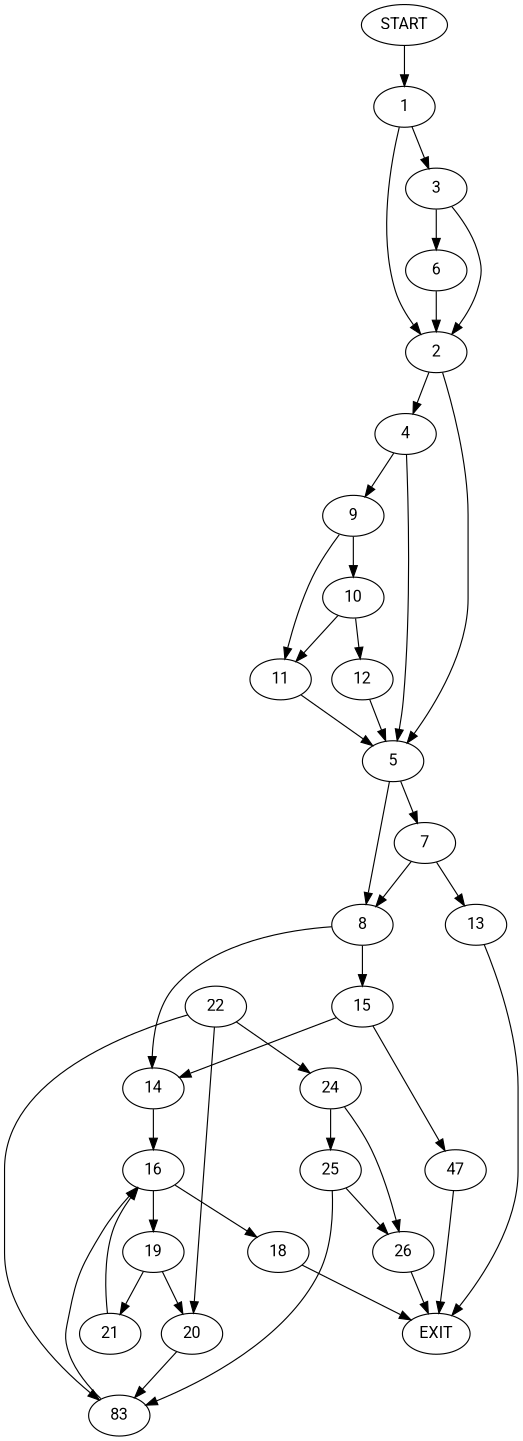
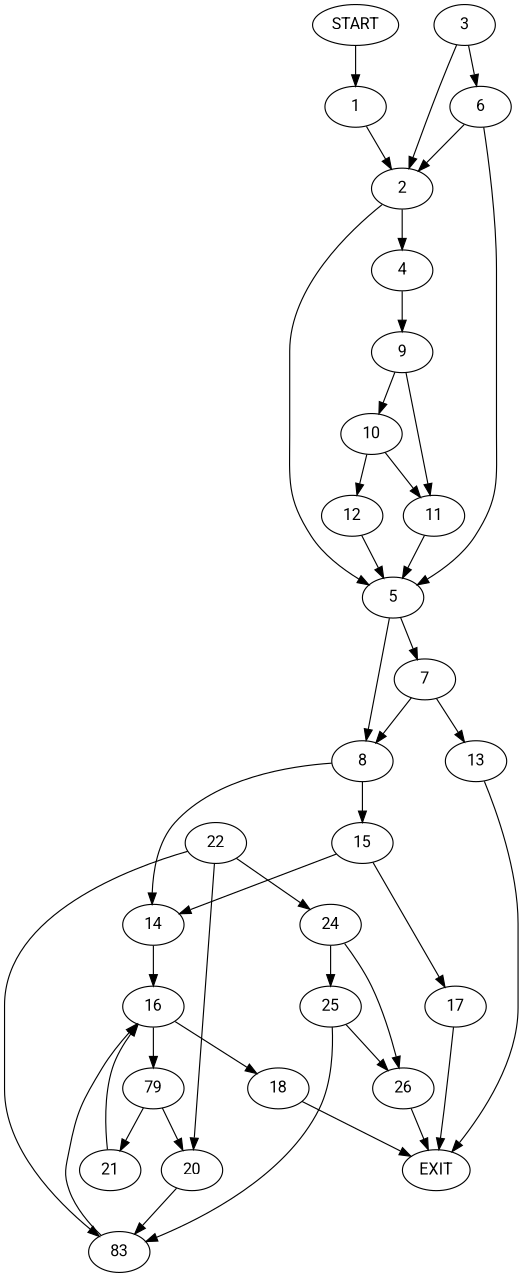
(418, 142) -> none
(408, 592) -> (496, 366)
(456, 1170) -> (456, 1007)
(153, 1252) -> (153, 1088)
